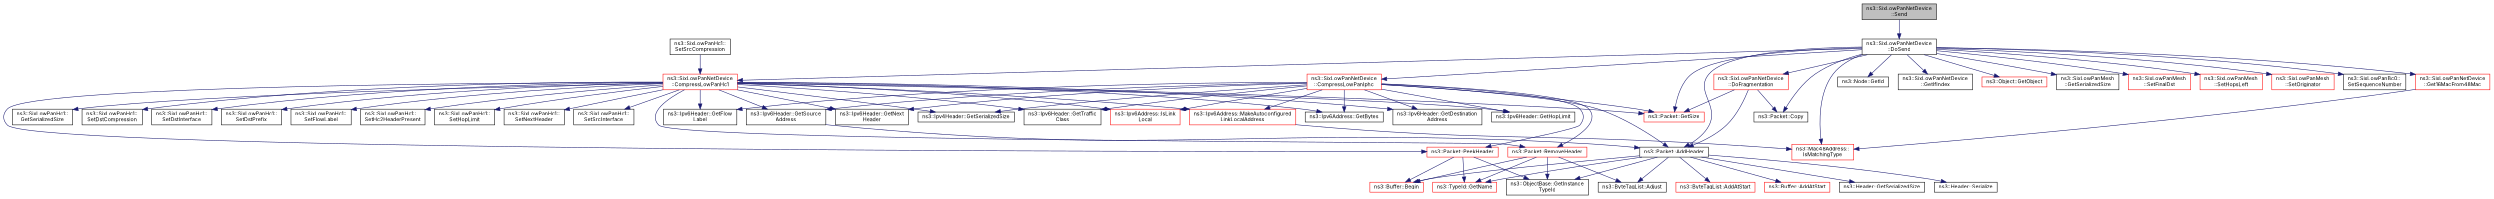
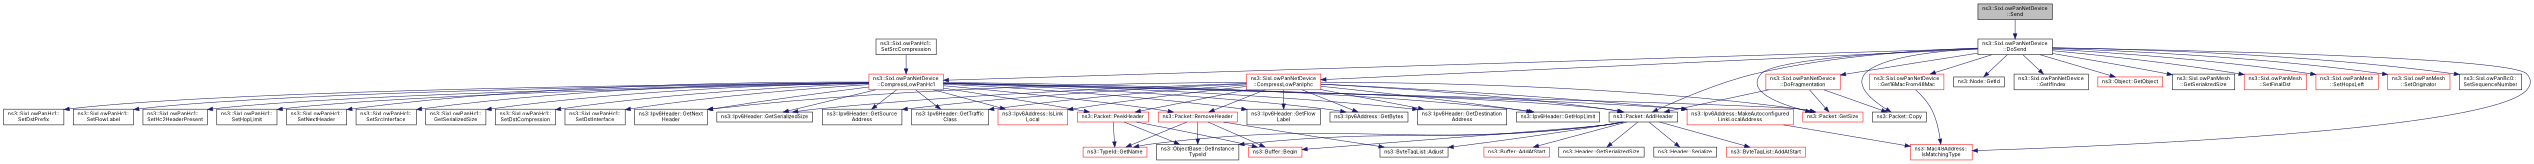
(966, 117) -> (765, 117)
(1271, 138) -> (1281, 92)
